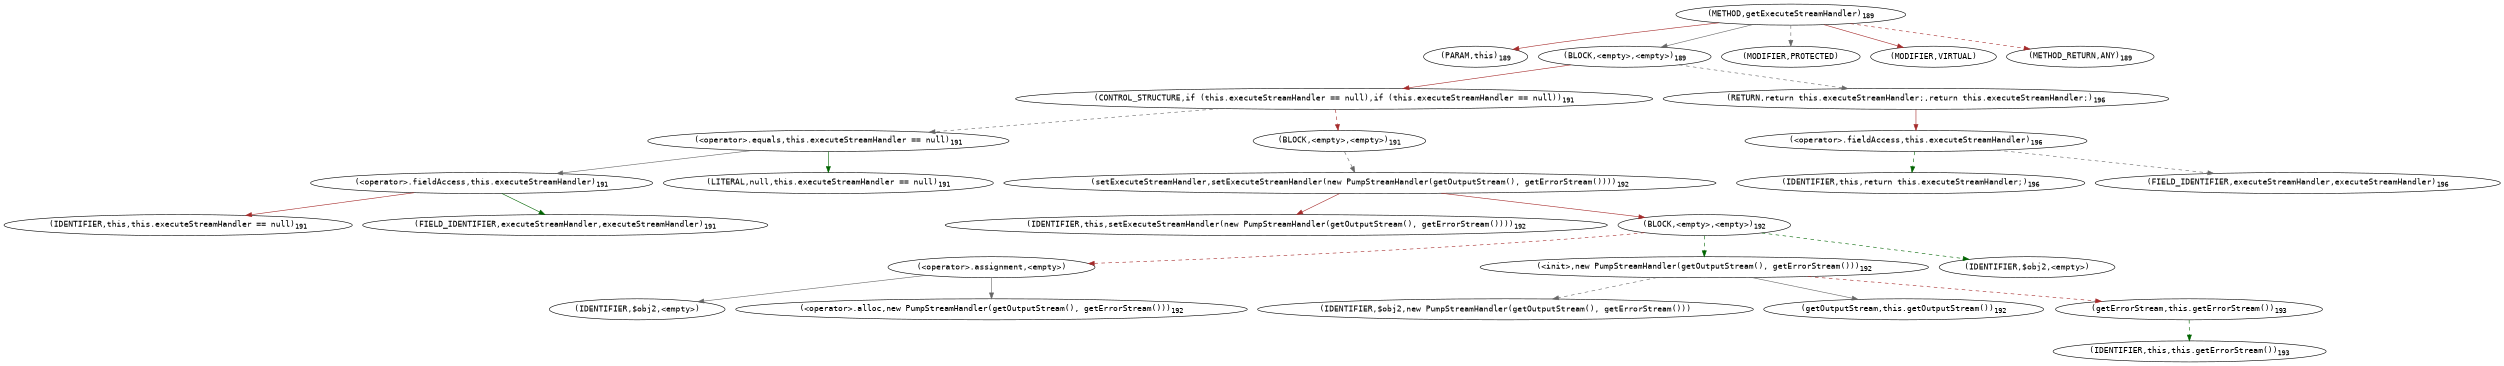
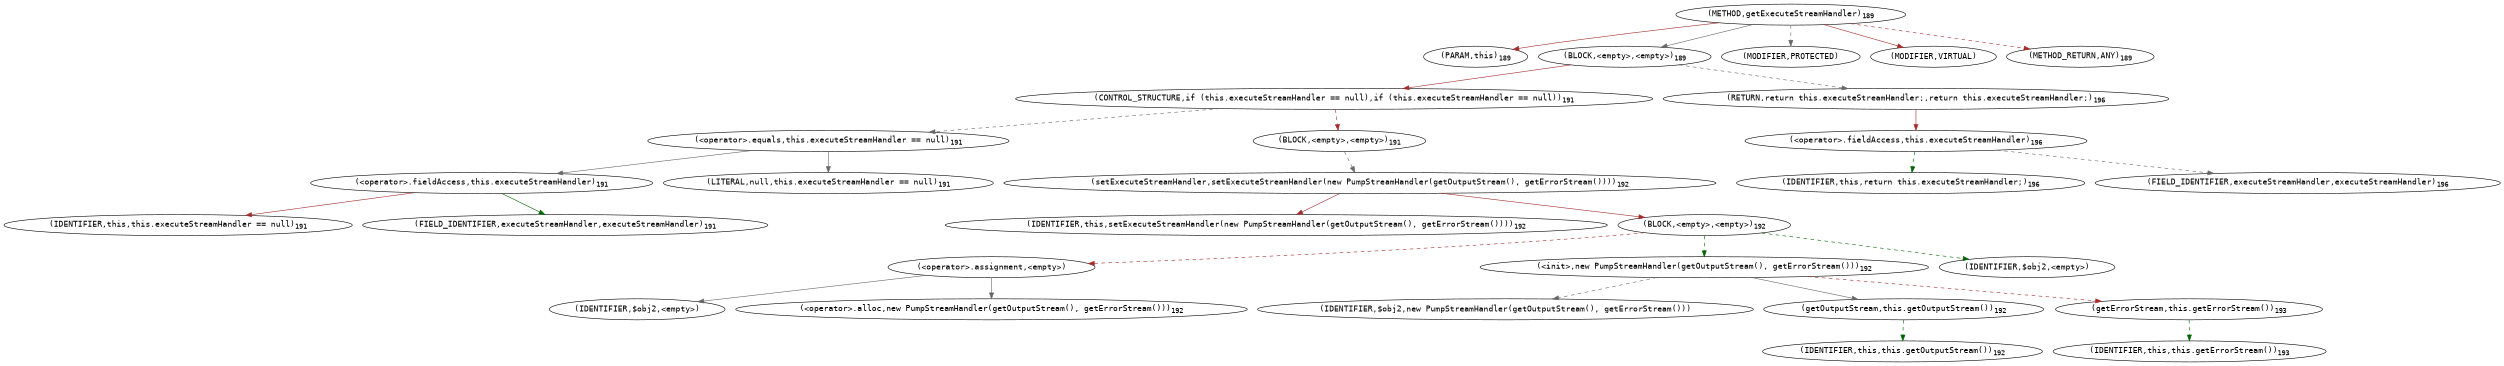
(828, 159) -> (828, 159)
none -> (1903, 351)
